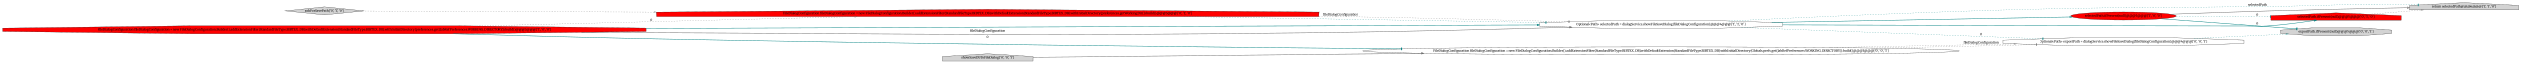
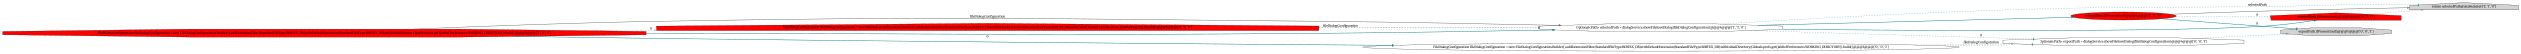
(324, 11) -> none
(988, 58) -> none
